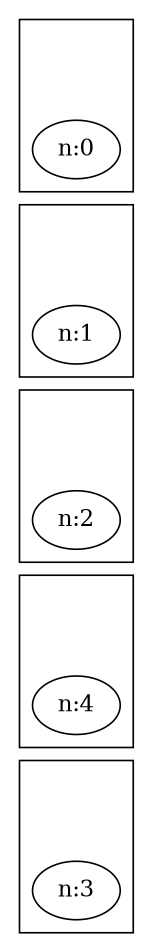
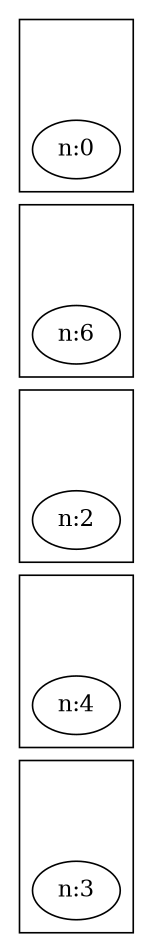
(76, 335) -> (76, 335)
